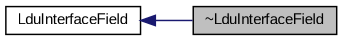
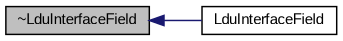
(174, 20) -> (183, 20)
